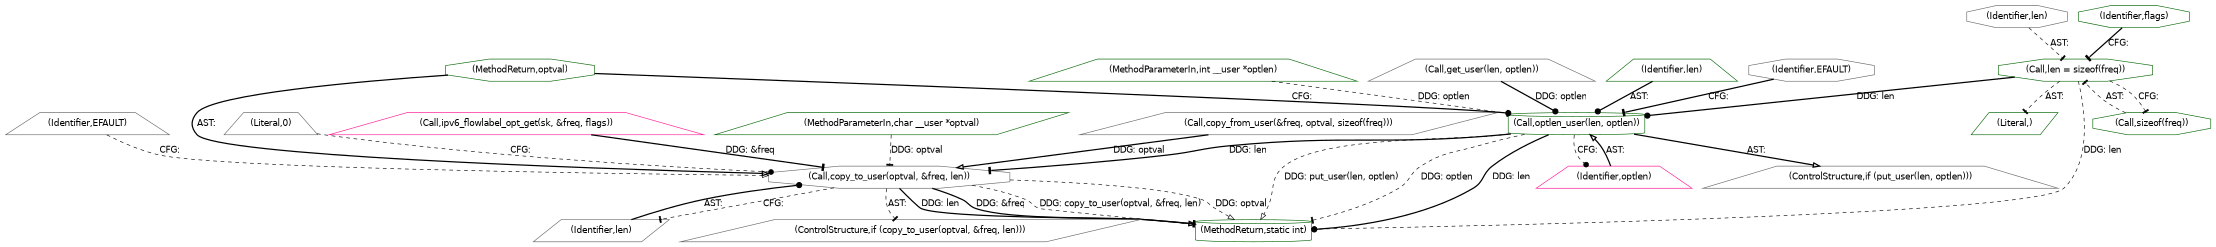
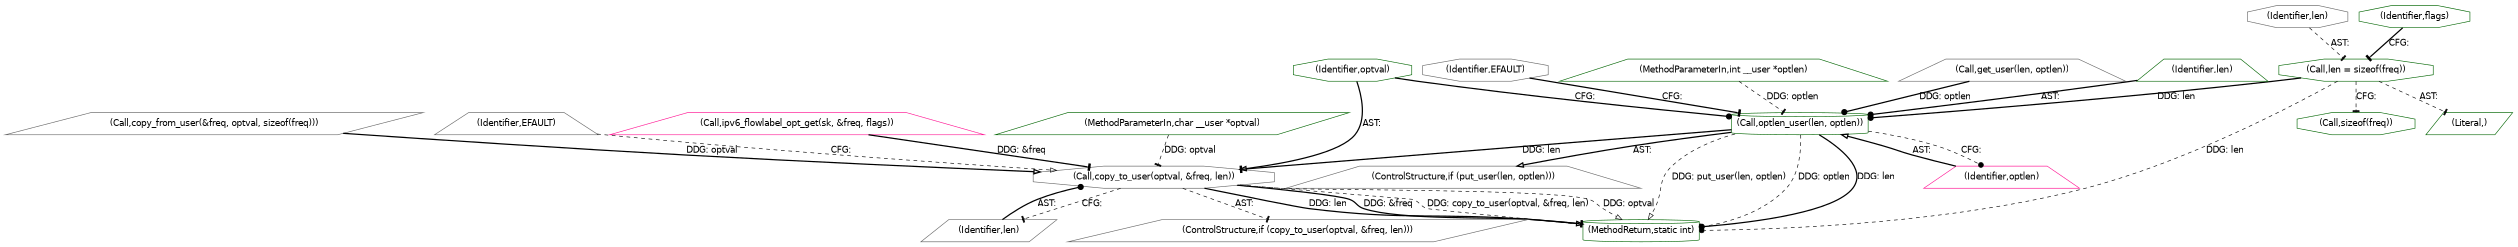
(520, 70) -> (1353, 70)
(2104, 101) -> none
(271, 124) -> none
